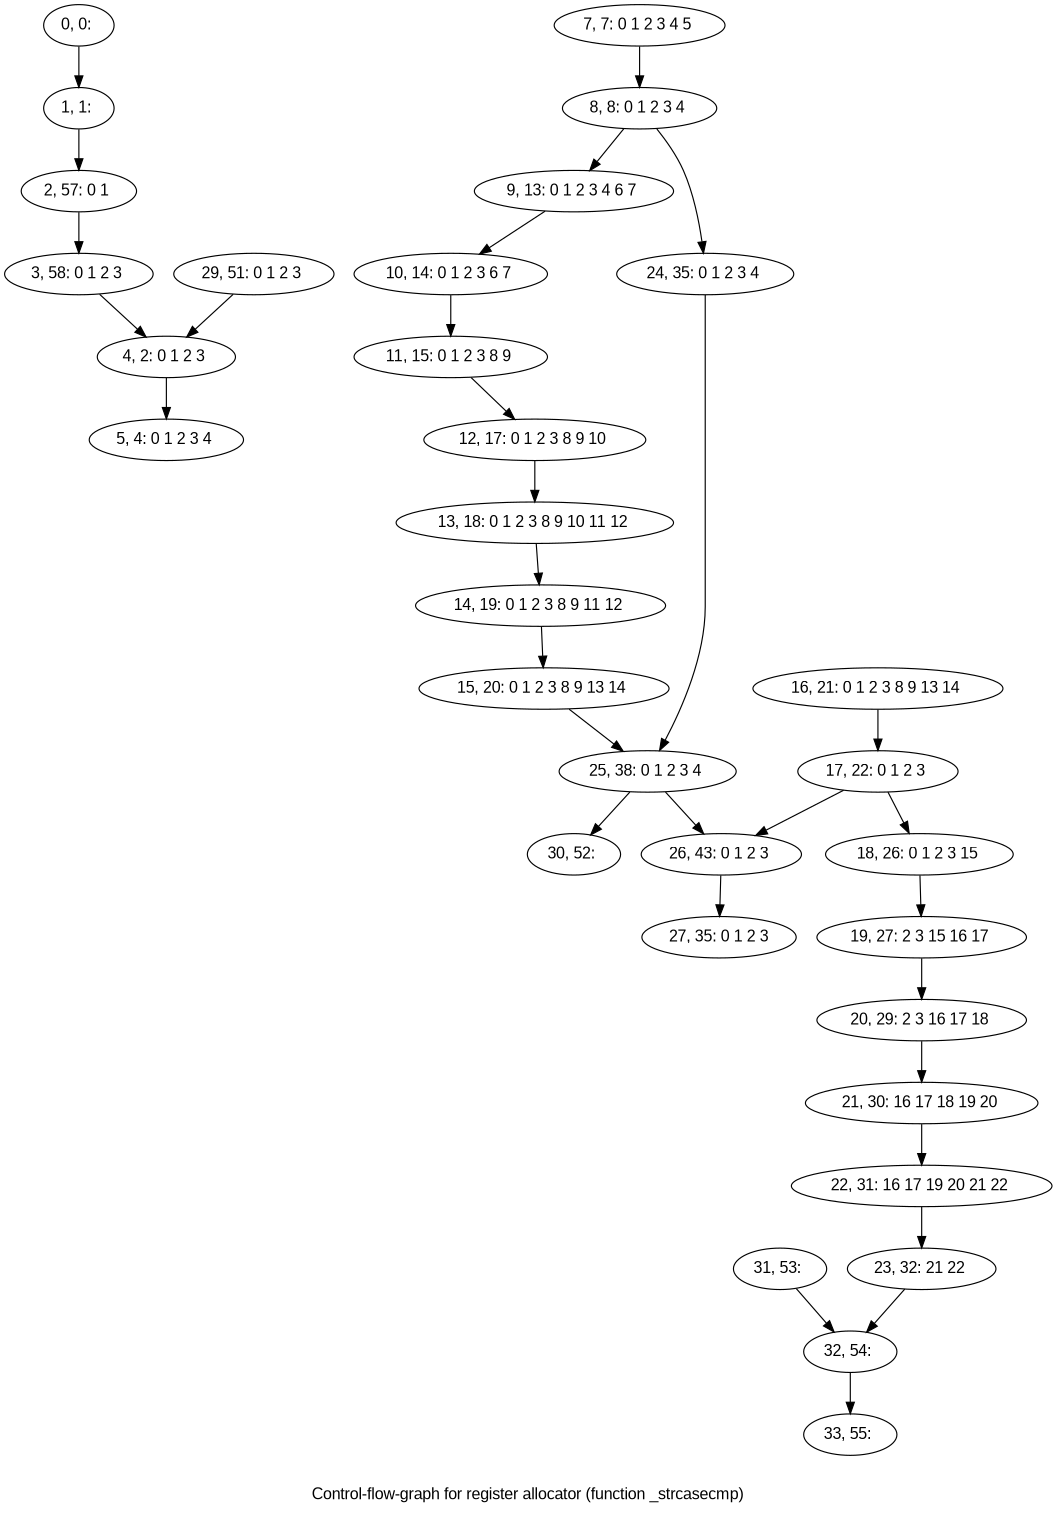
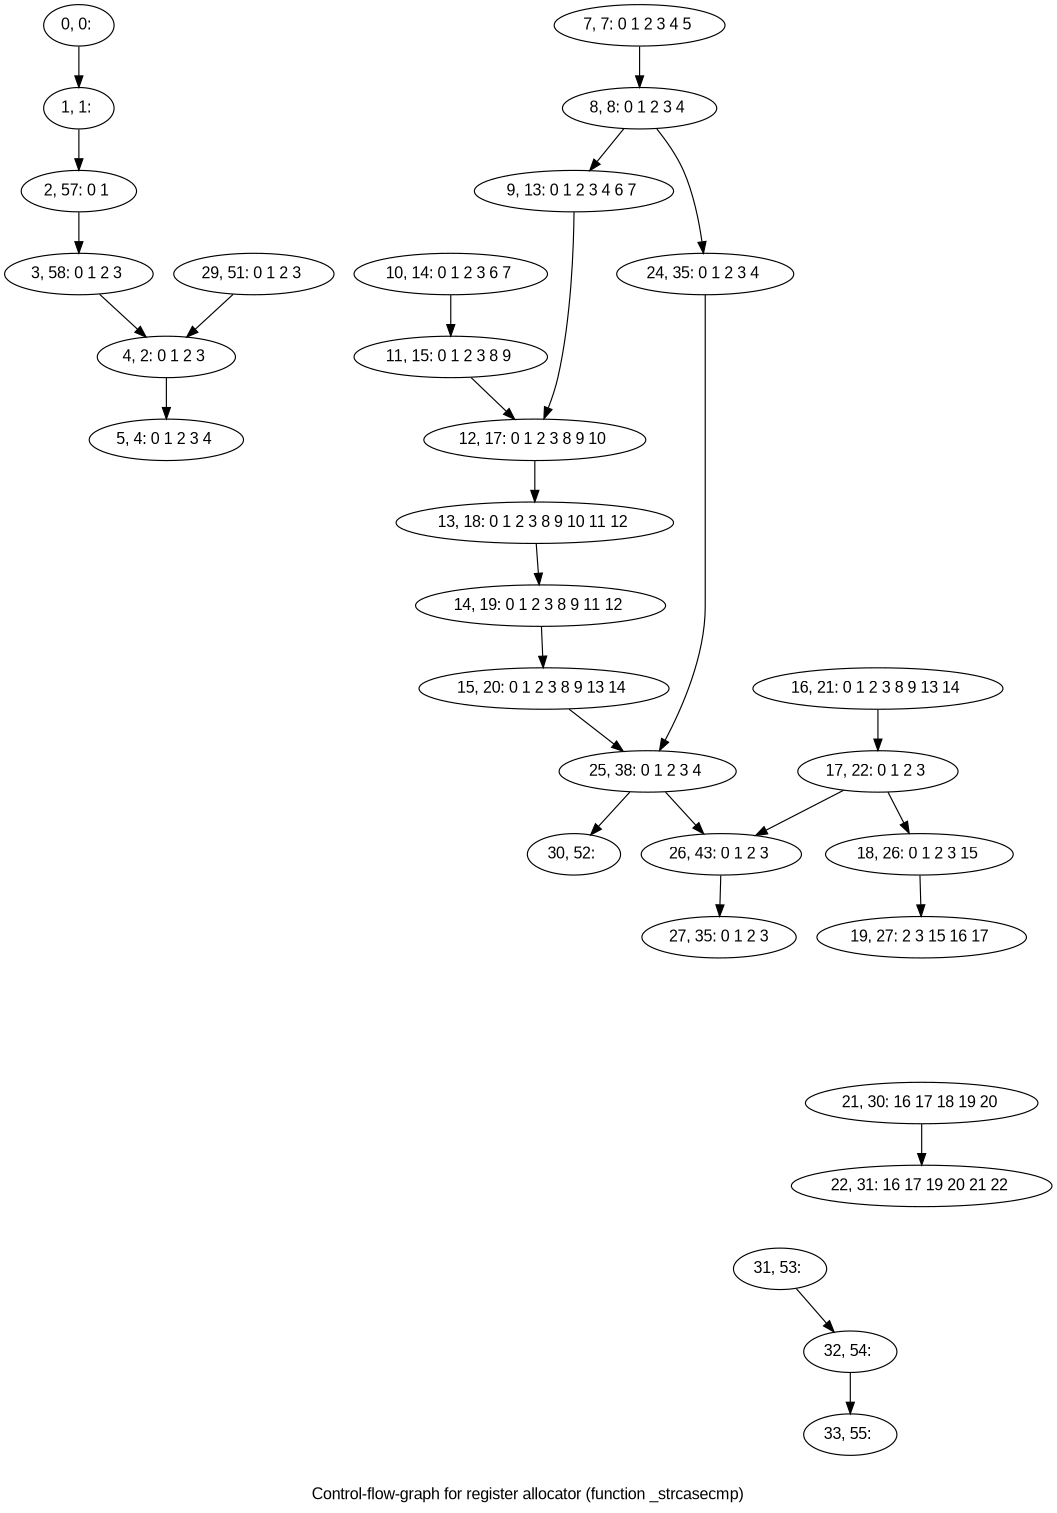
(517, 229) -> (568, 311)
(922, 1020) -> none
(922, 1269) -> none
